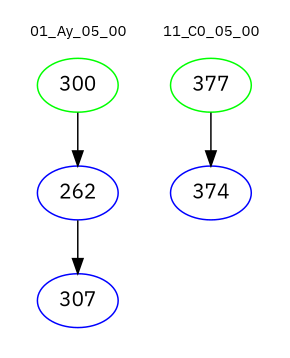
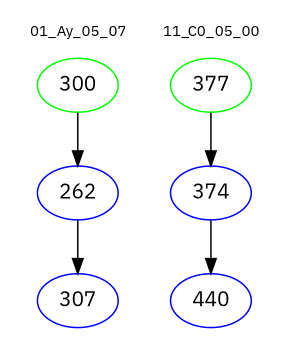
(79, 32) -> (79, 32)
none -> (211, 301)
